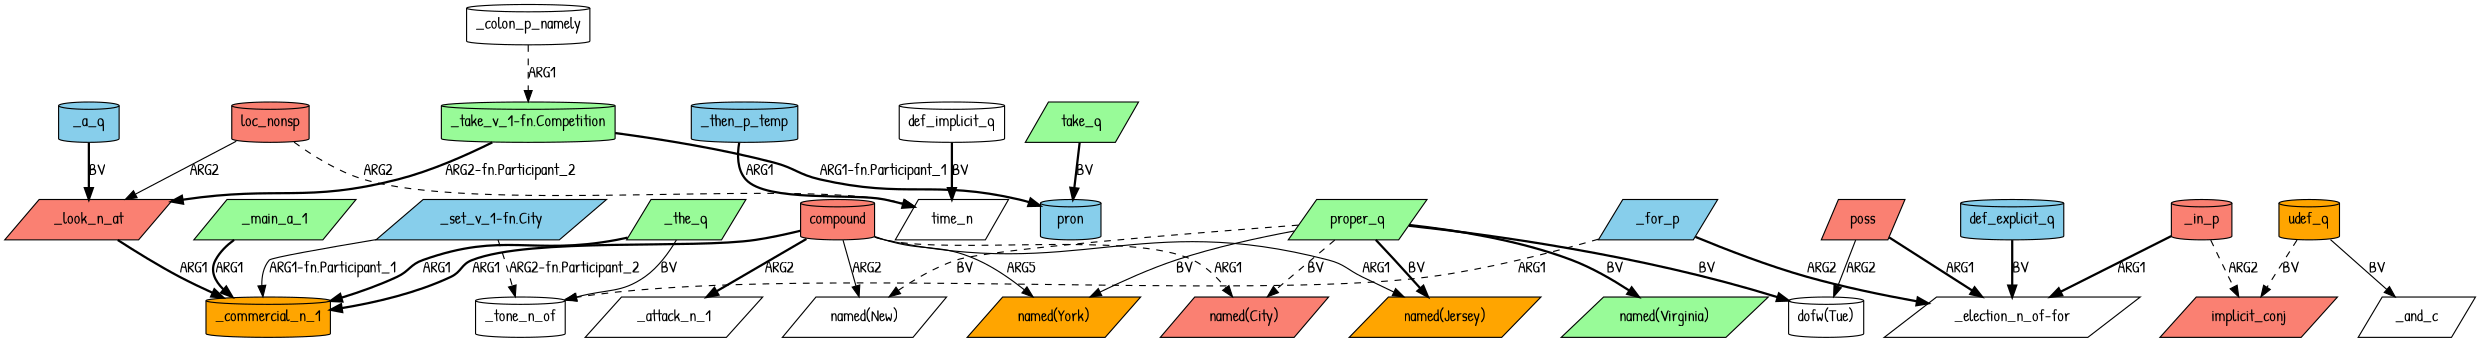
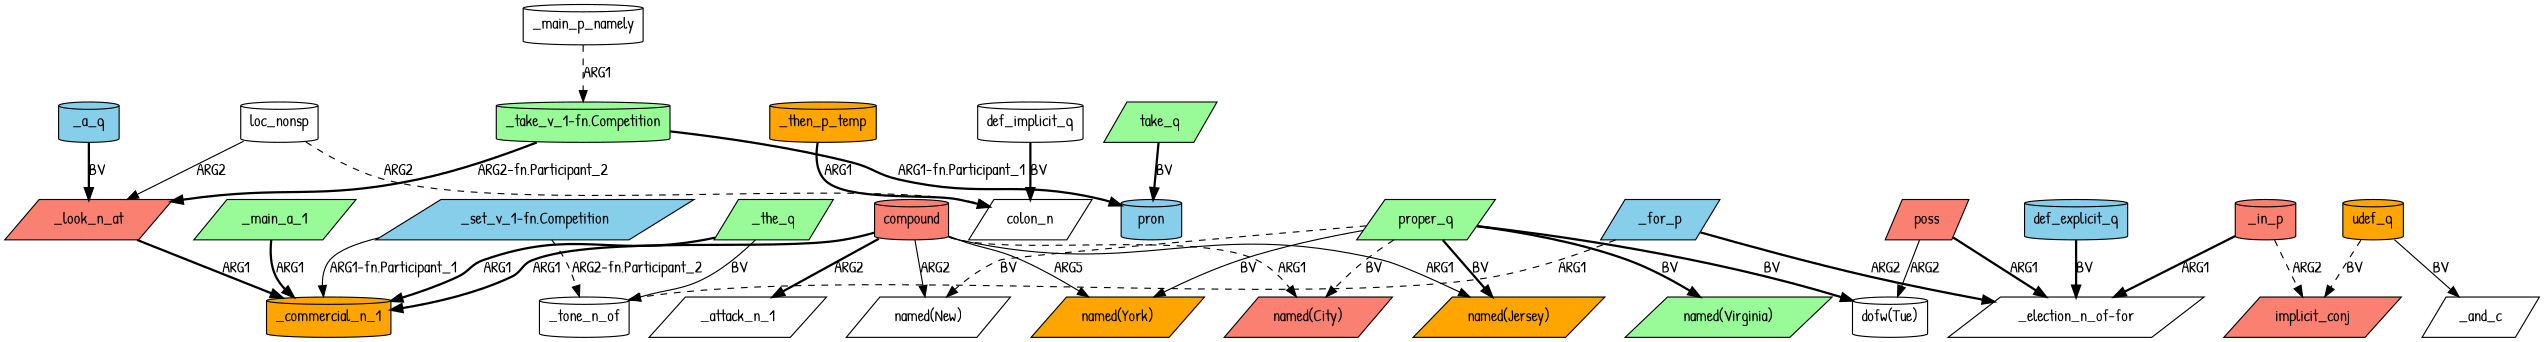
(528, 25) -> (583, 25)
(270, 122) -> (279, 122)
(745, 122) -> (823, 122)
(491, 220) -> (535, 220)
(952, 220) -> (1030, 220)
